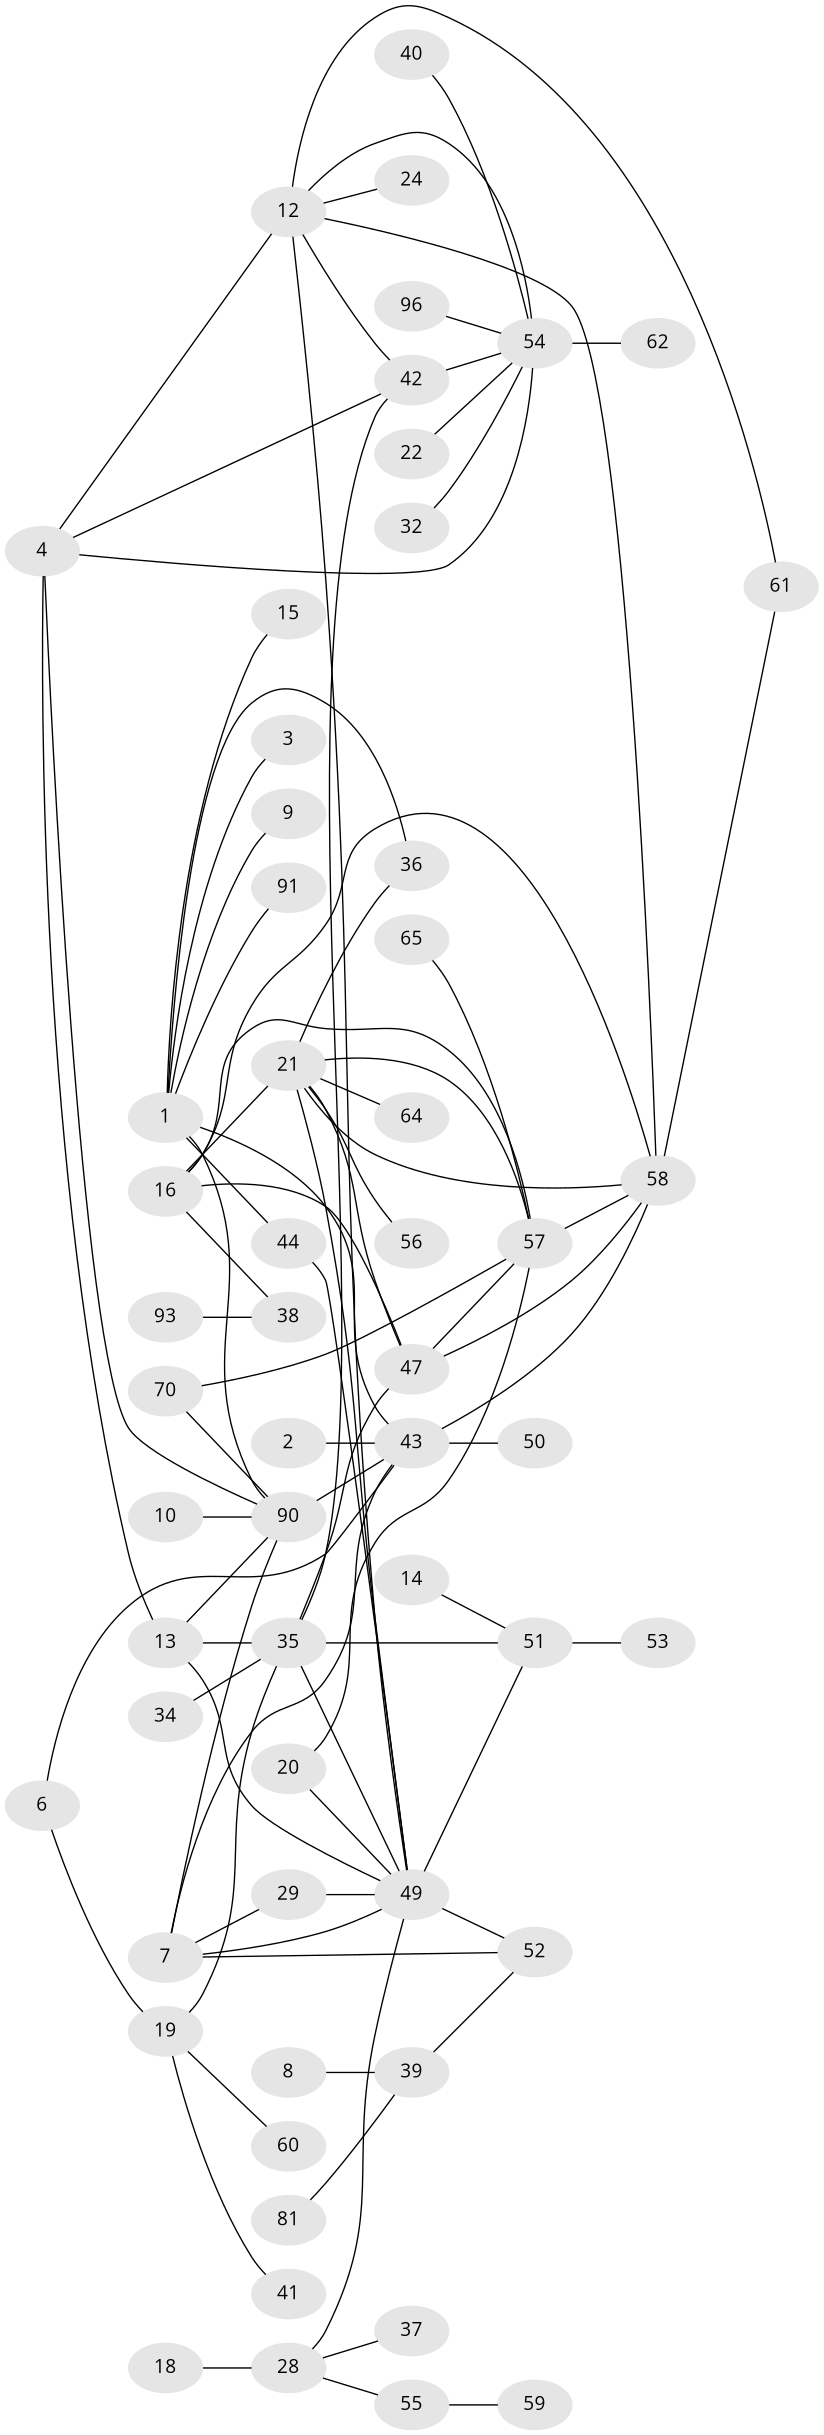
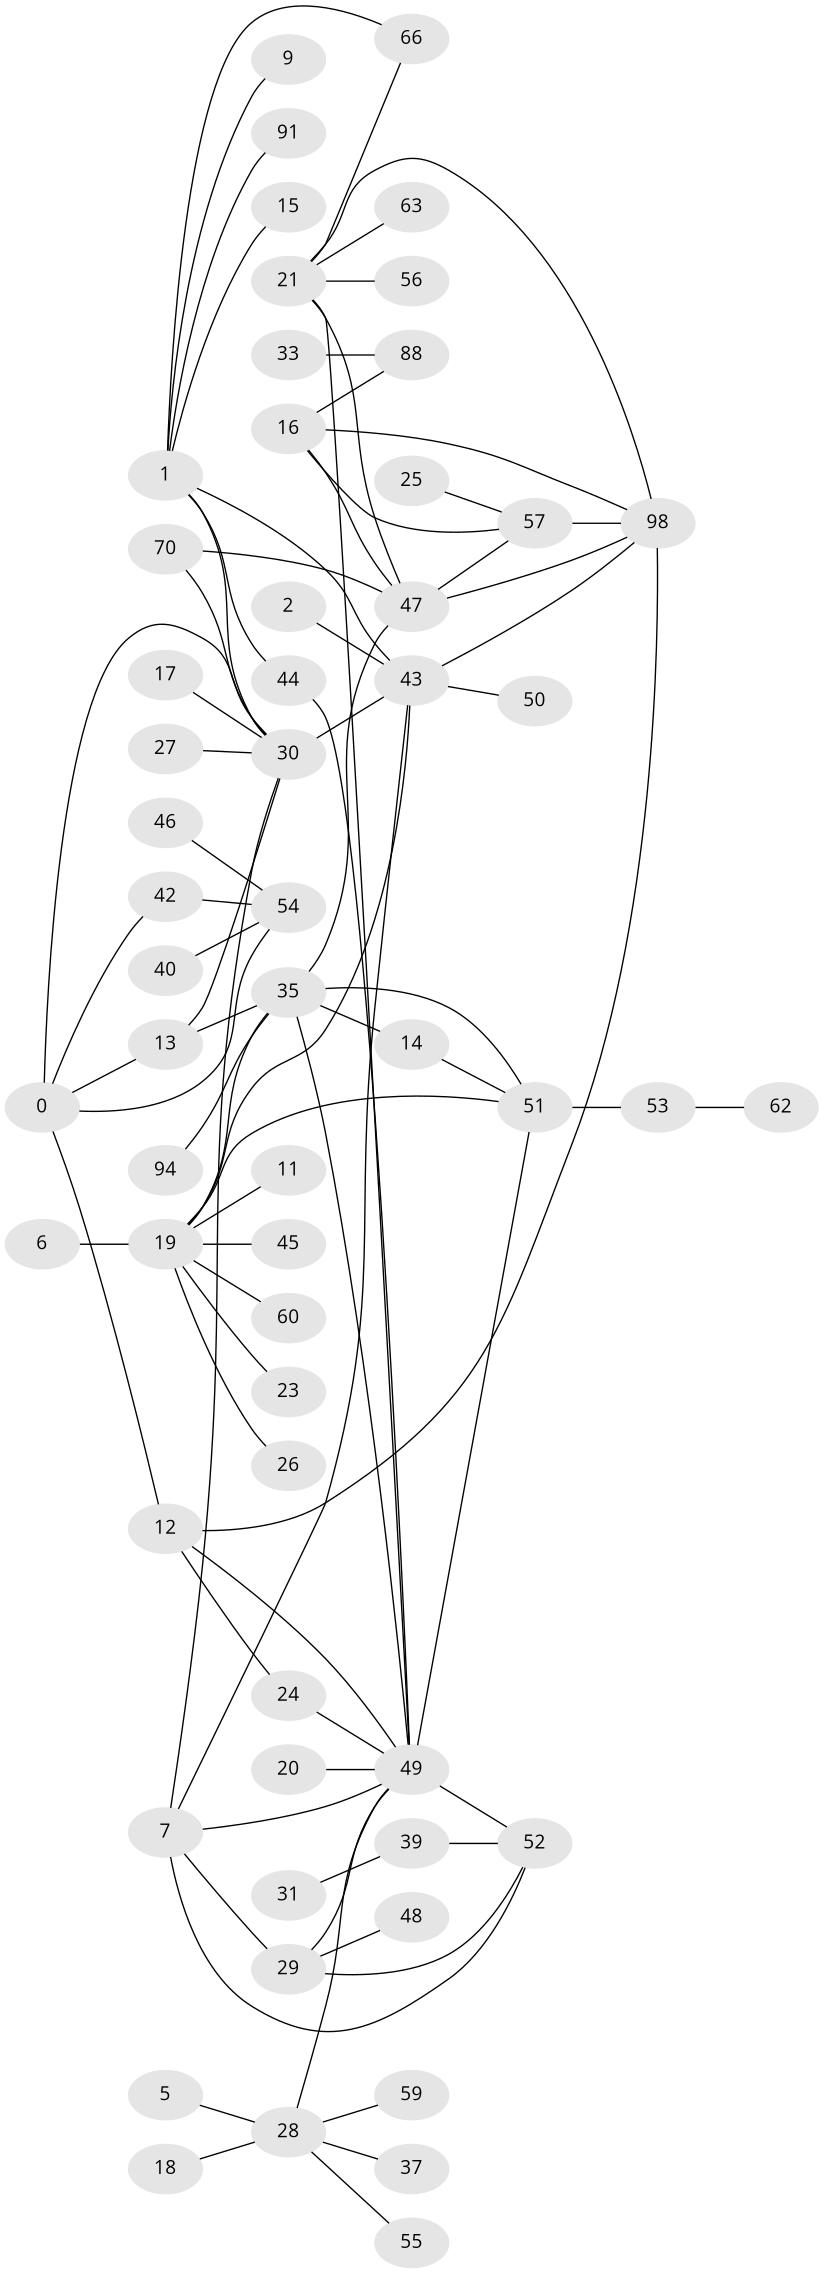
(464, 156) -> none
(343, 300) -> none
(412, 306) -> (166, 823)
(597, 343) -> (720, 1107)
(412, 454) -> none
(412, 528) -> none
(42, 551) -> (42, 1107)
(781, 587) -> none
(289, 740) -> none
none -> (166, 749)
(412, 866) -> (412, 39)
(412, 940) -> (412, 481)
(334, 1008) -> (350, 1019)
(462, 1092) -> none
none -> (308, 1110)
(412, 1118) -> (412, 207)
(227, 1129) -> none
(658, 1180) -> (658, 523)
none -> (289, 1244)
(166, 1317) -> (289, 355)
(289, 1317) -> (412, 355)
(368, 1335) -> (295, 563)
none -> (289, 1392)
none -> (289, 1466)
(415, 1509) -> none
(166, 1517) -> (166, 675)
(289, 1517) -> (289, 754)
(184, 1579) -> (340, 1003)
(166, 1717) -> (166, 1170)
(249, 1802) -> (350, 1733)
none -> (412, 1917)
none -> (444, 1957)
(289, 2072) -> none
none -> (166, 2095)
(289, 2220) -> (289, 1895)
(289, 2294) -> (289, 1170)
(474, 2405) -> (350, 2114)
